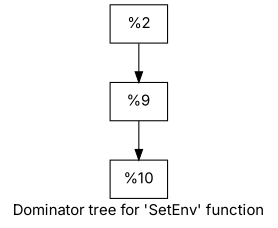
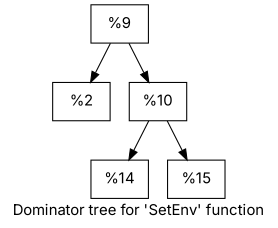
(139, 58) -> (103, 58)
none -> (120, 179)
none -> (196, 179)
